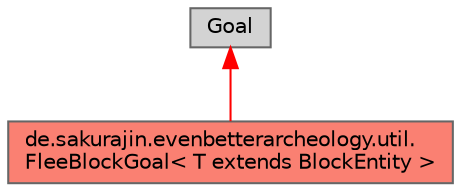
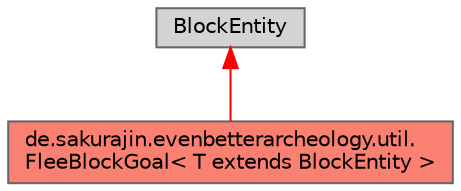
(231, 28) -> (231, 28)
